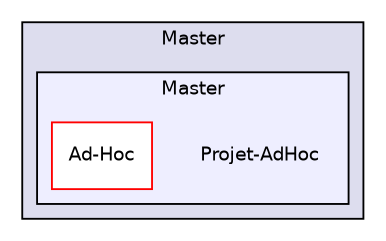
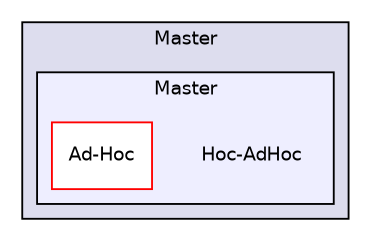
(260, 156) -> (252, 156)
